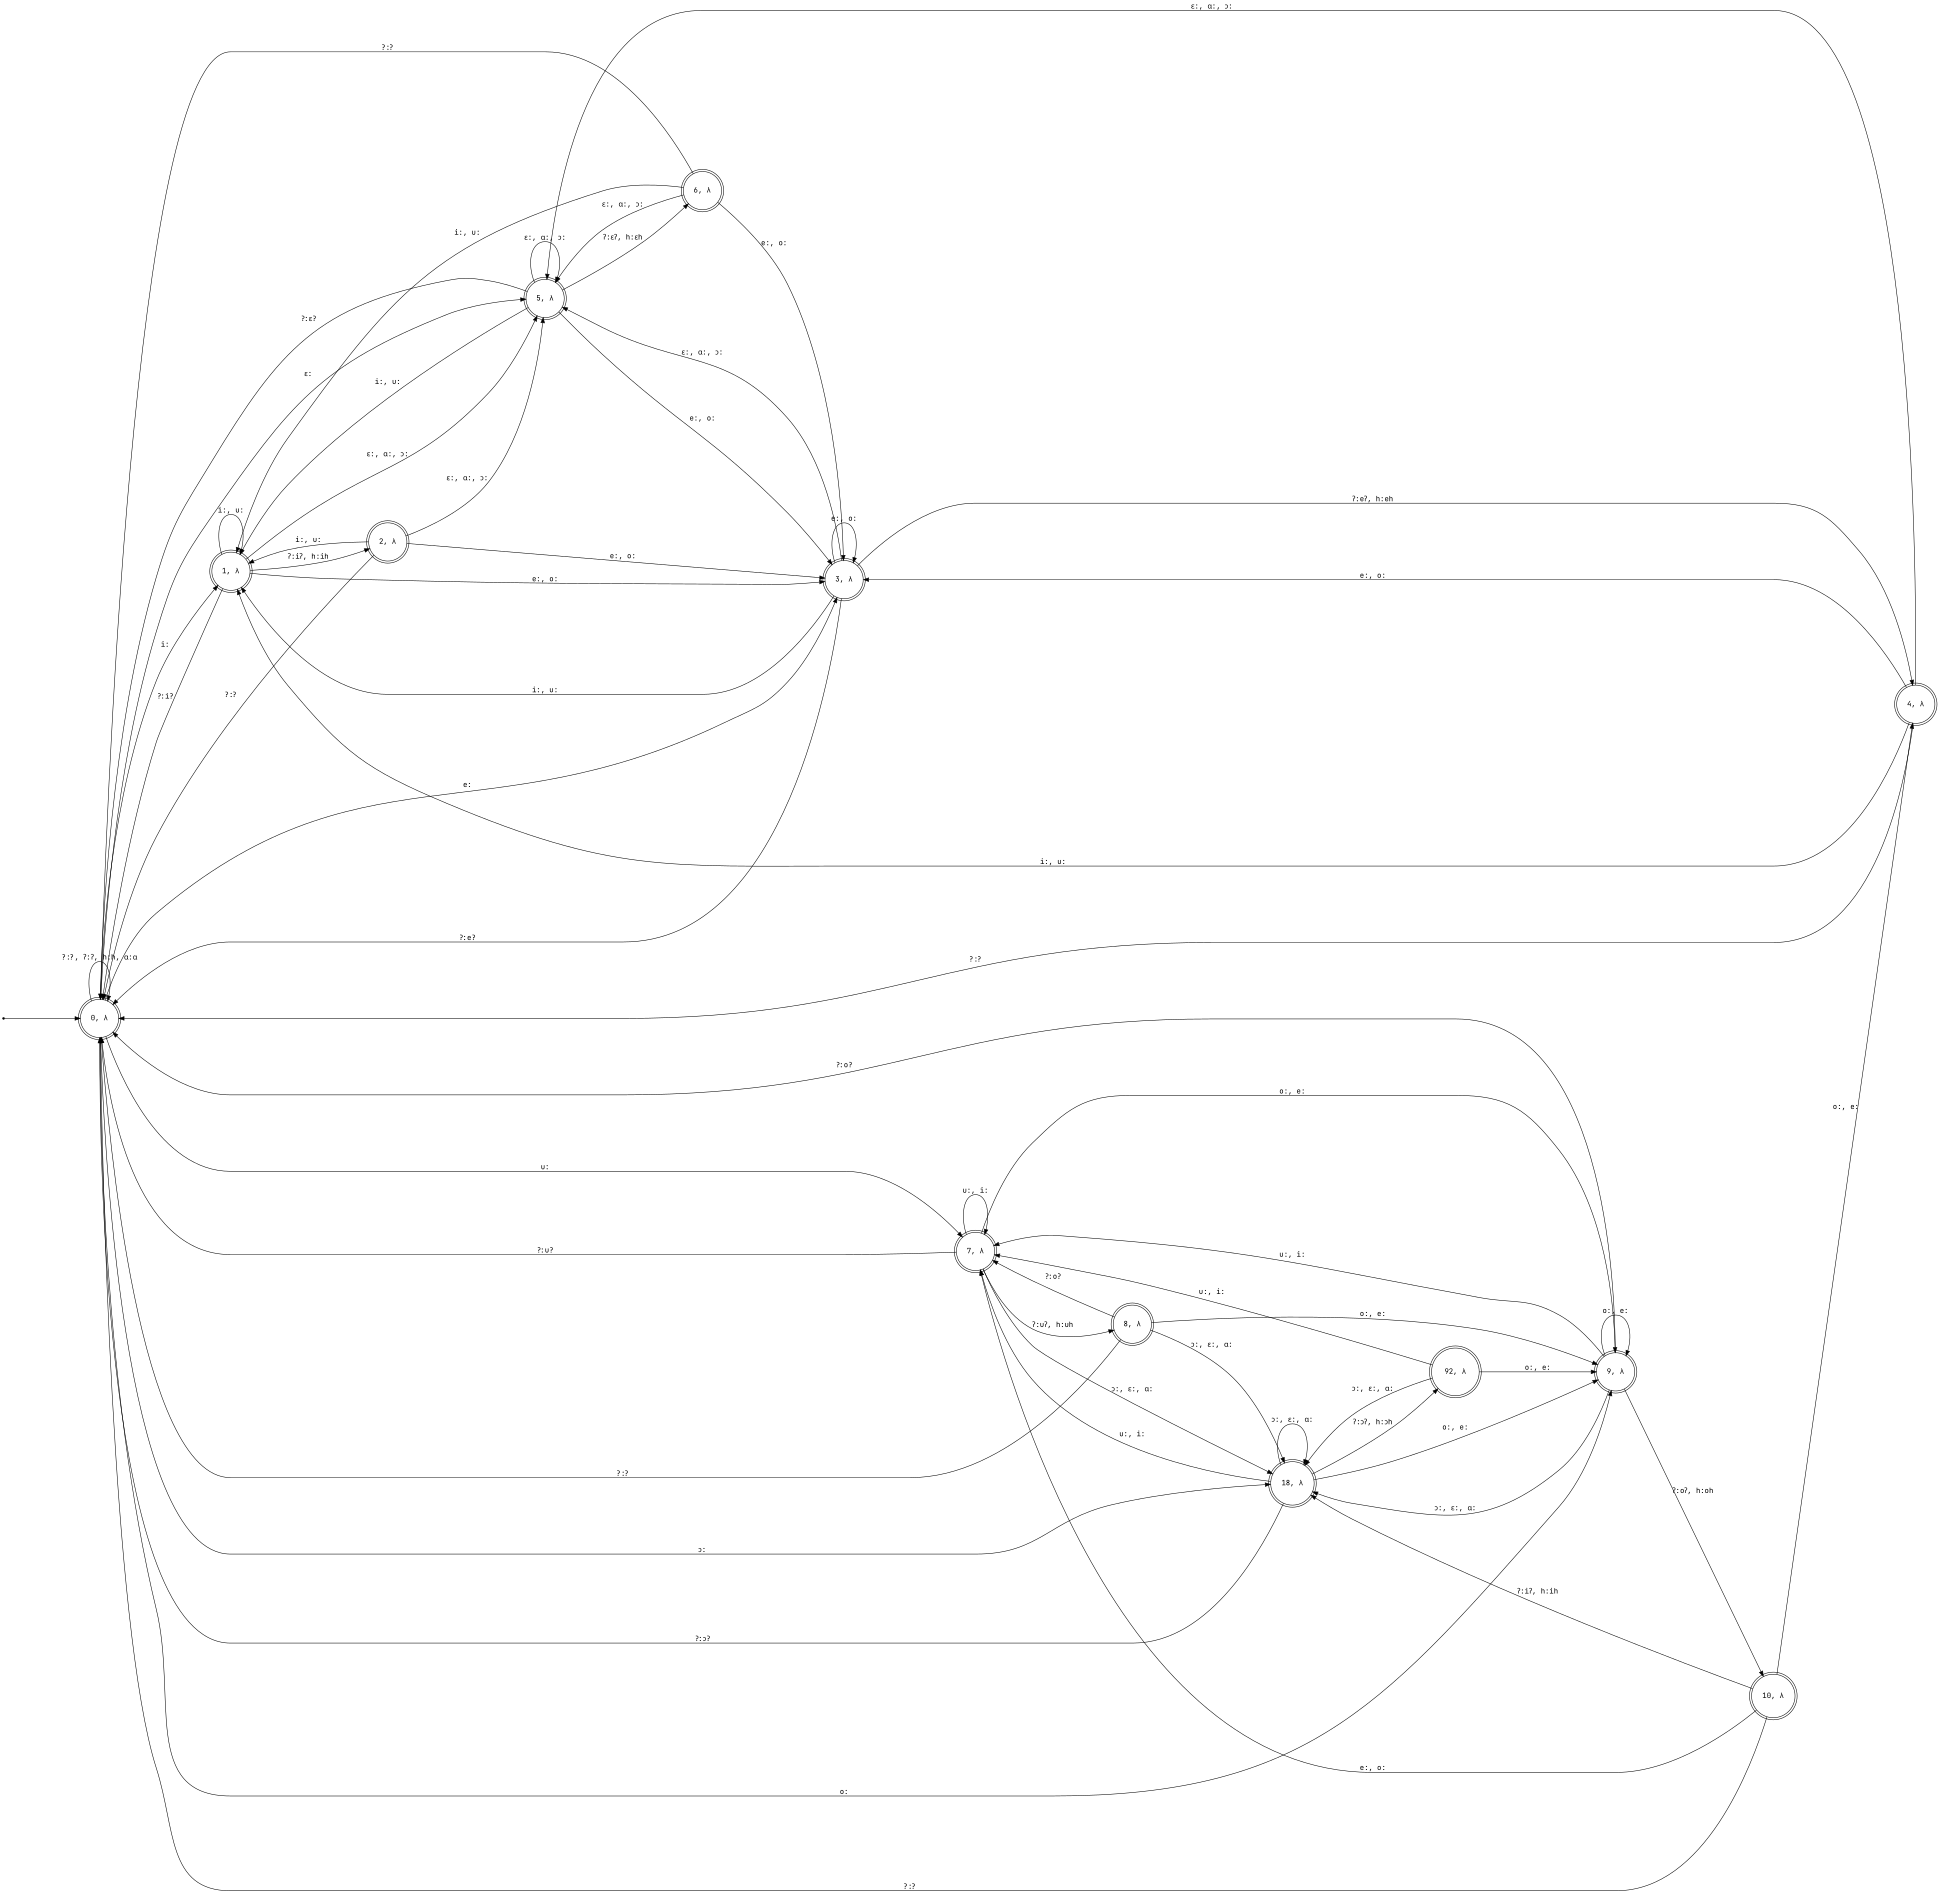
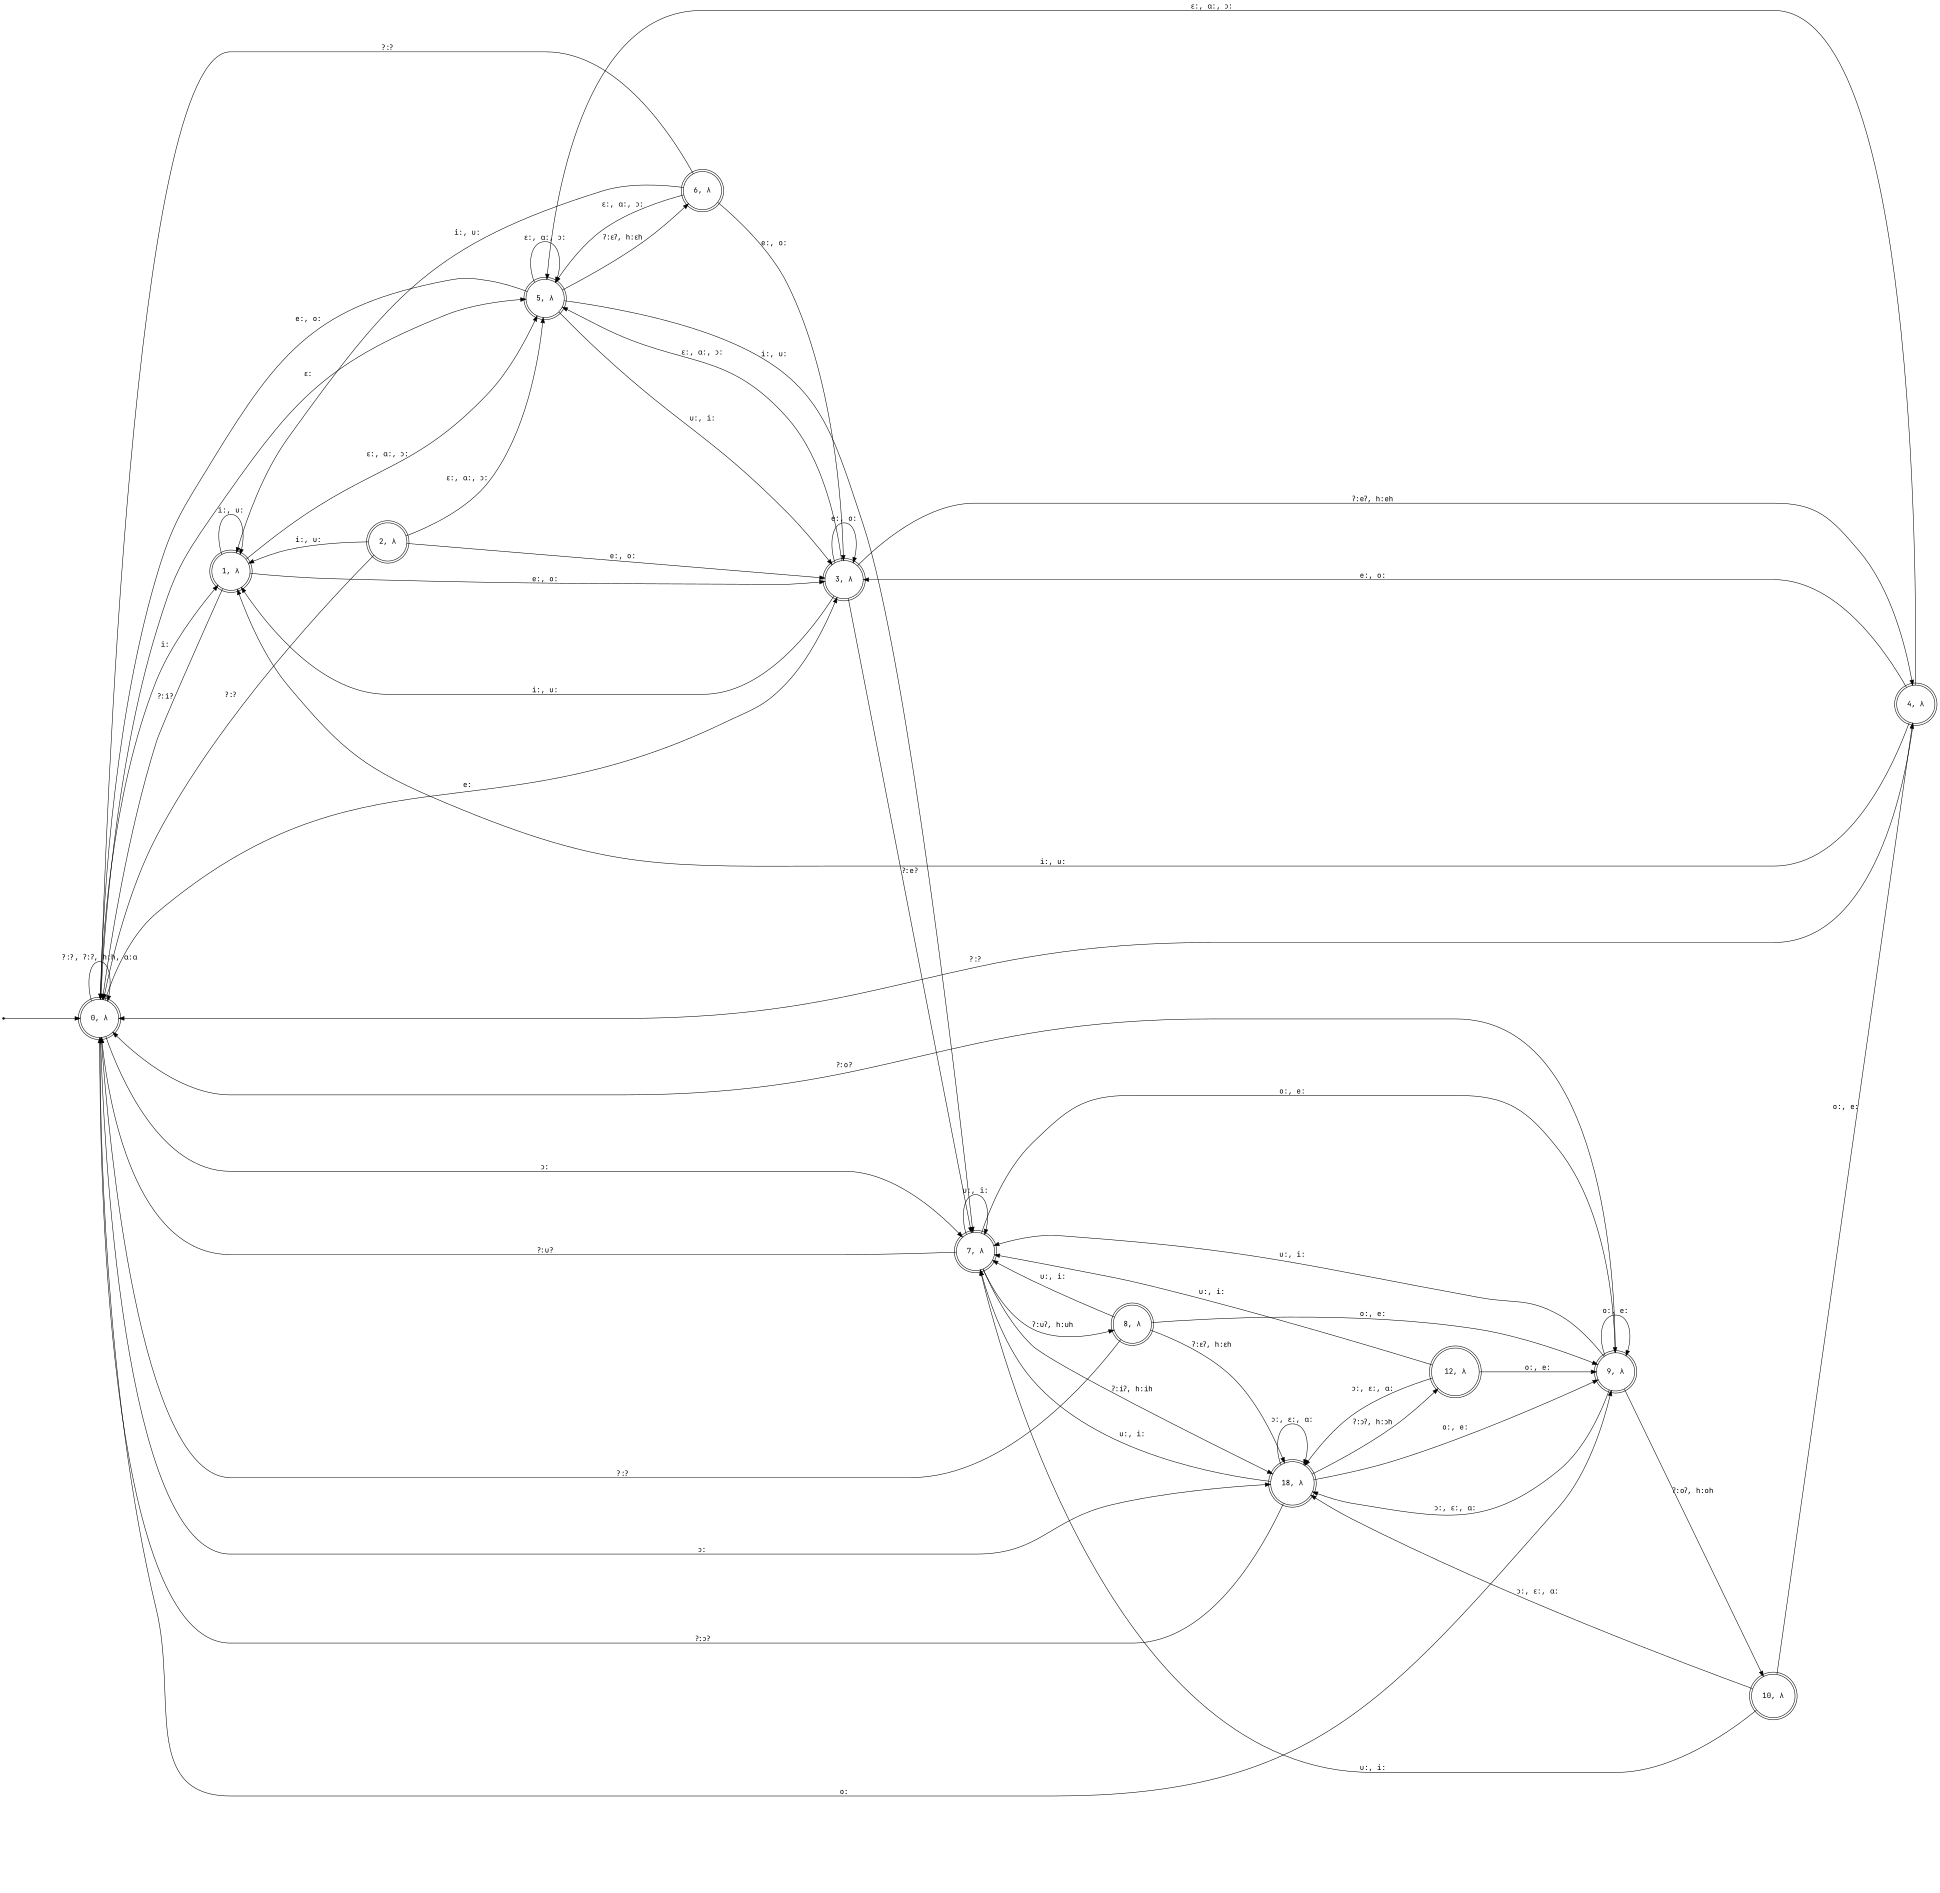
(308, 319) -> (308, 319)
(370, 412) -> (897, 673)
(702, 419) -> (702, 419)
(308, 565) -> none
(581, 942) -> (909, 913)
(545, 1167) -> (545, 1167)
(1053, 1277) -> (1053, 1277)
(1212, 1345) -> (1212, 1345)
(1455, 1372) -> (1455, 1372)
(1132, 1389) -> (1132, 1389)
(1538, 1592) -> (1538, 1592)
(1373, 1768) -> (1373, 1768)
(602, 1891) -> none
